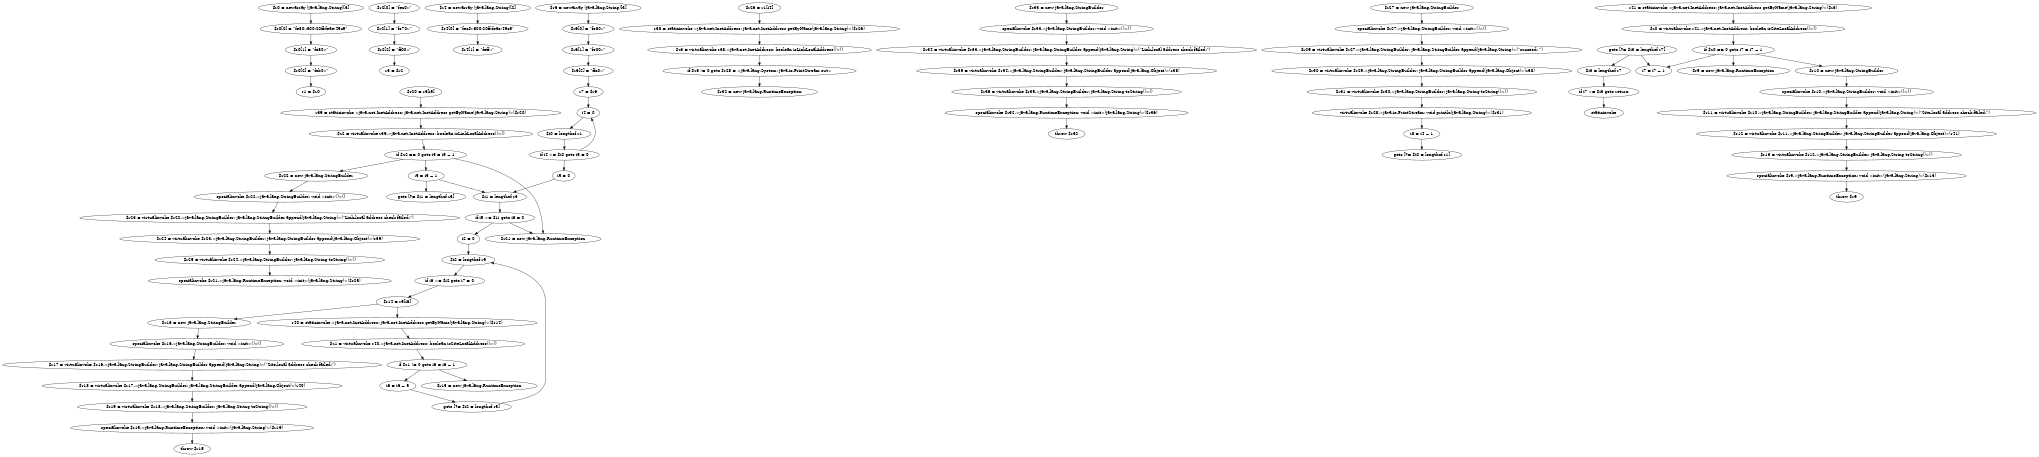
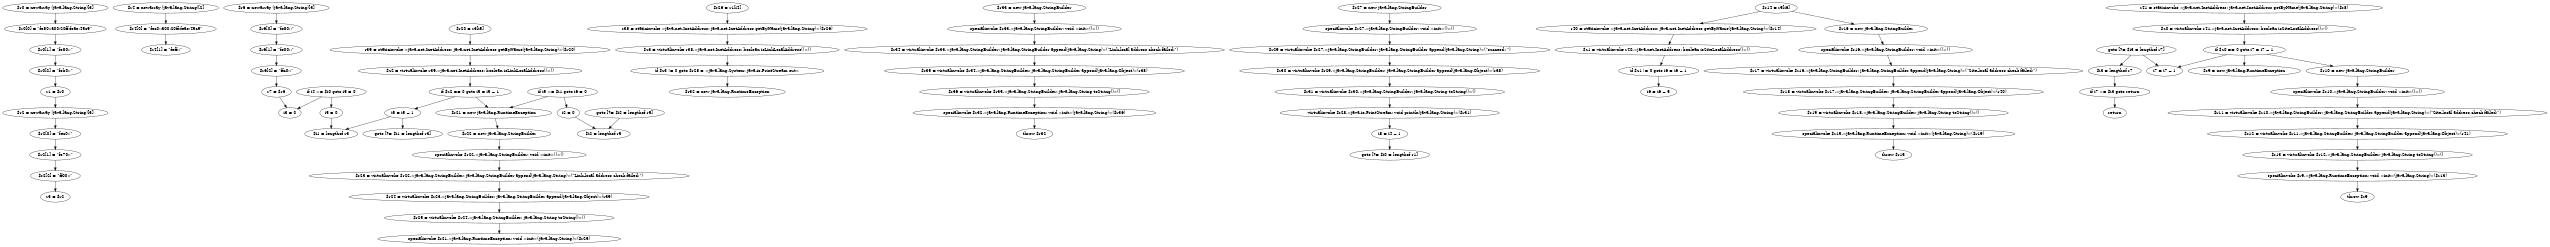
none -> (55, 113)
(588, 113) -> (290, 113)
(1604, 113) -> (2115, 113)
(564, 134) -> none
(373, 165) -> (496, 122)
(500, 206) -> none
(450, 281) -> none
(479, 386) -> none
(431, 395) -> none
